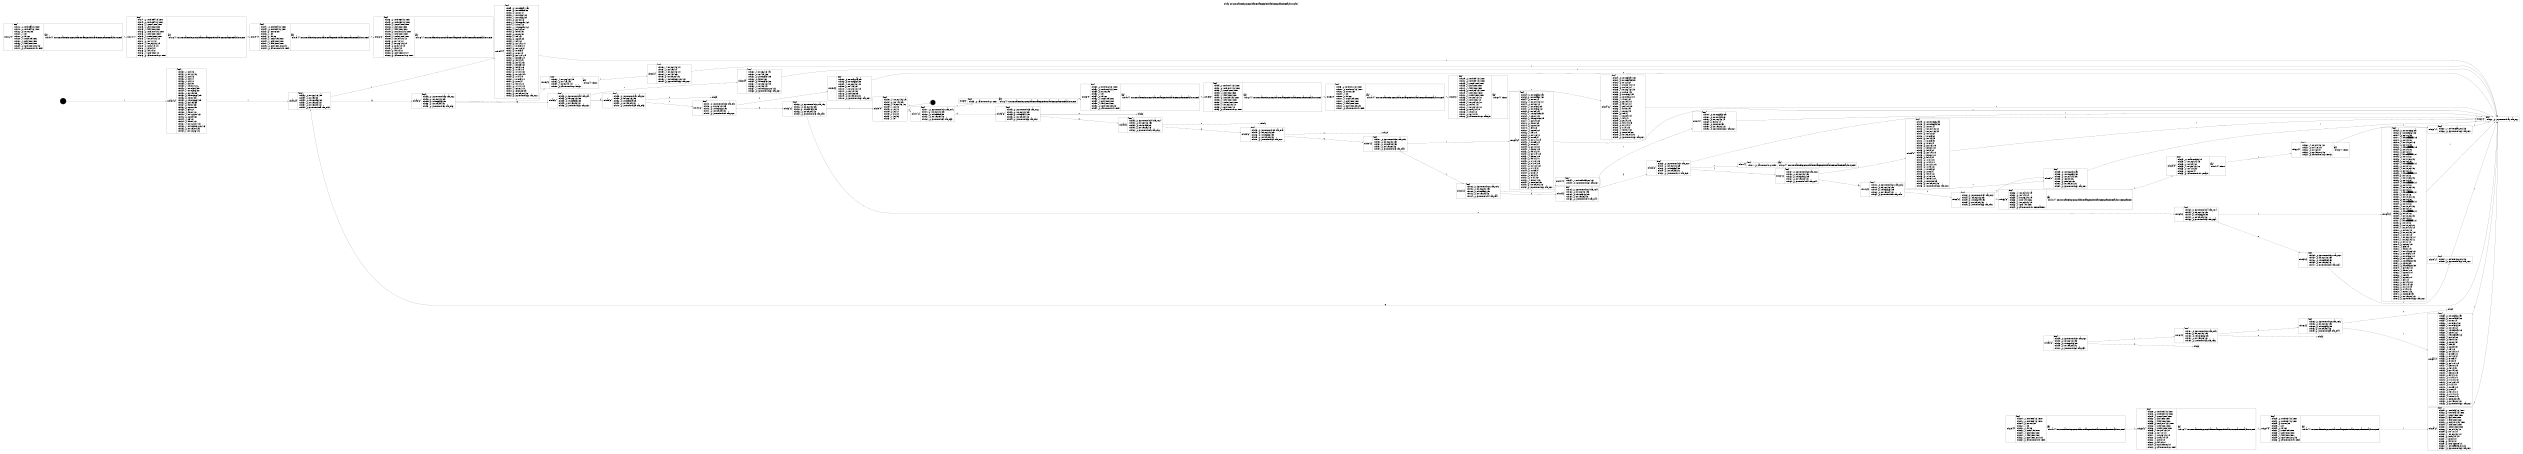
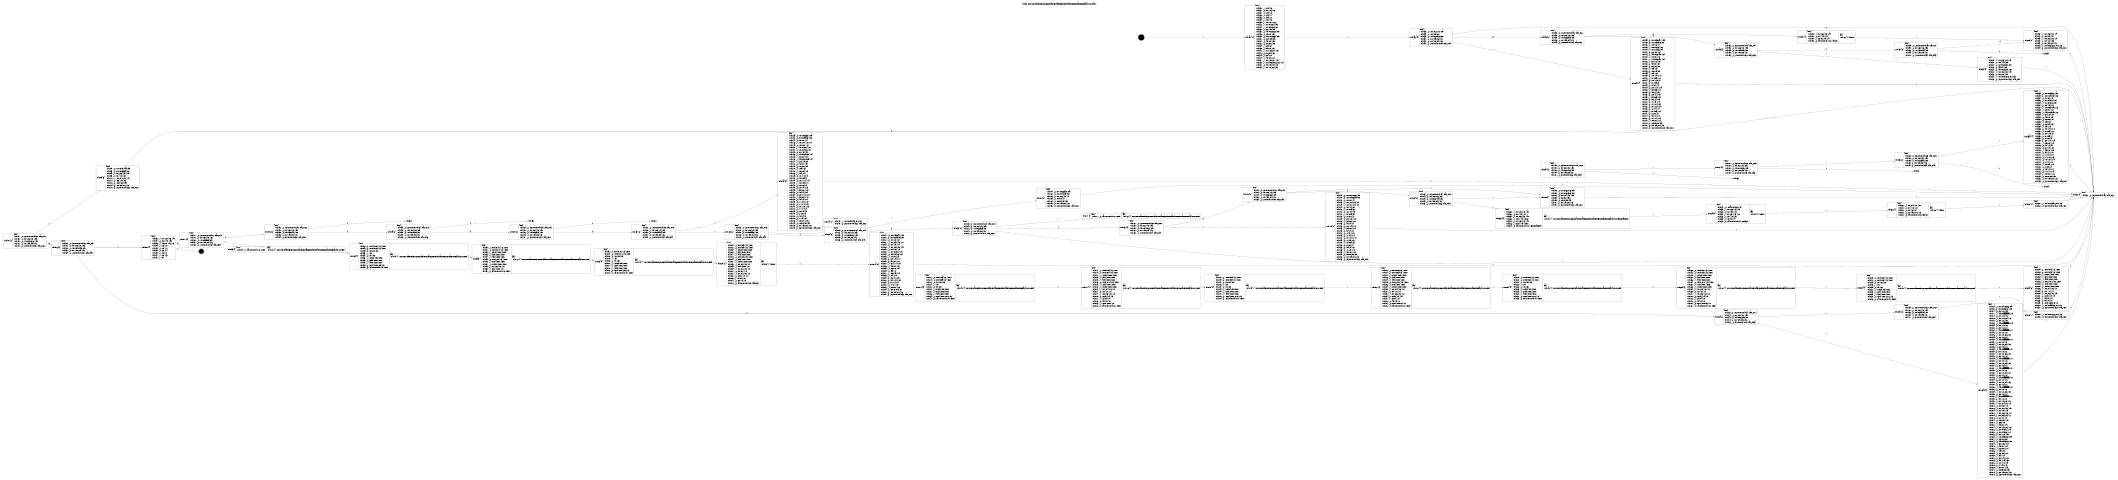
(669, 104) -> (1980, 45)
none -> (1496, 288)
